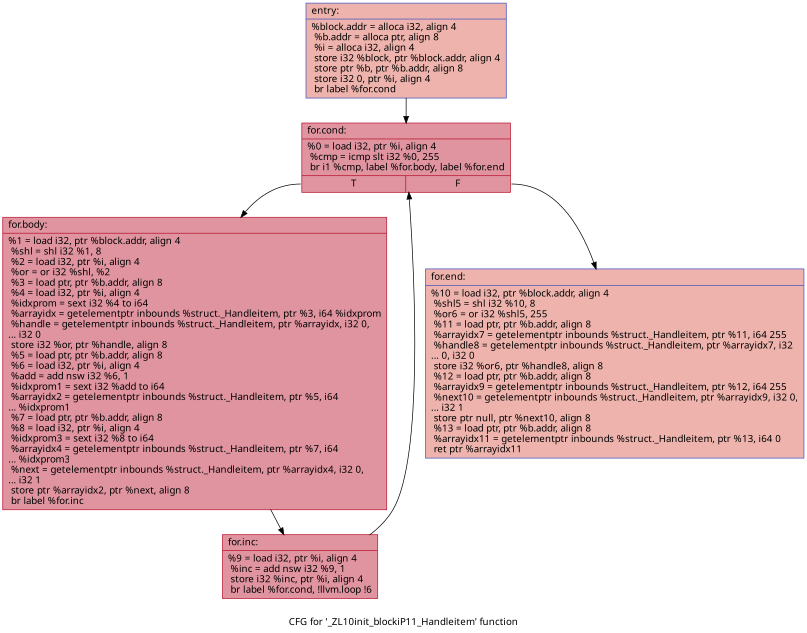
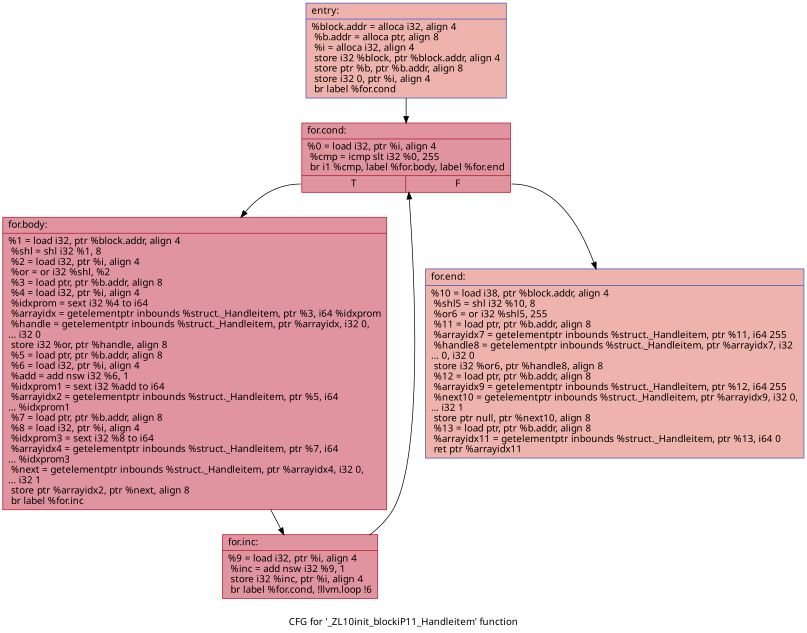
(520, 294) -> (520, 294)
